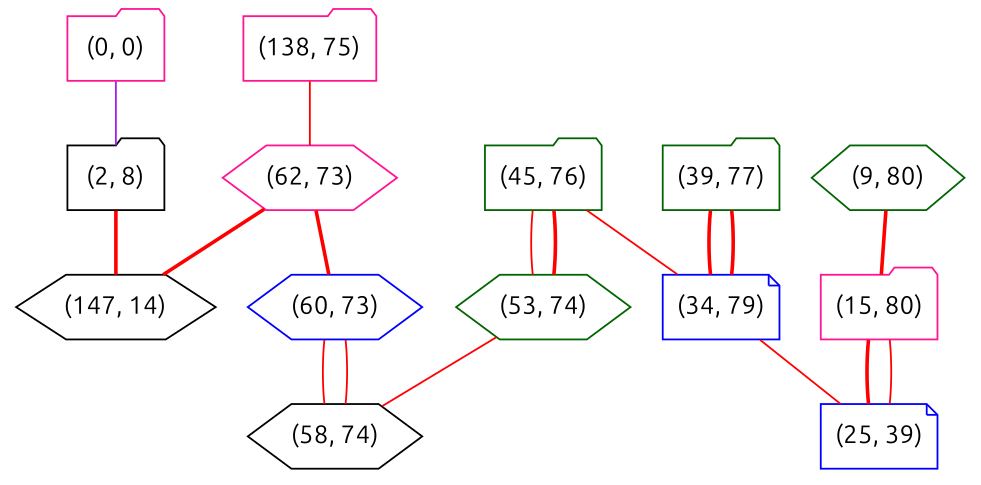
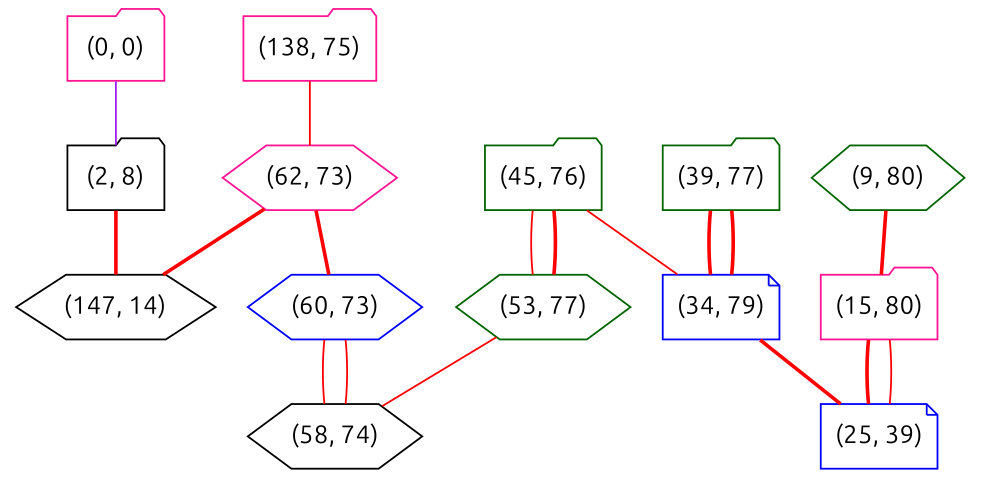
(543, 307) -> (543, 307)
(800, 372) -> (800, 372)
